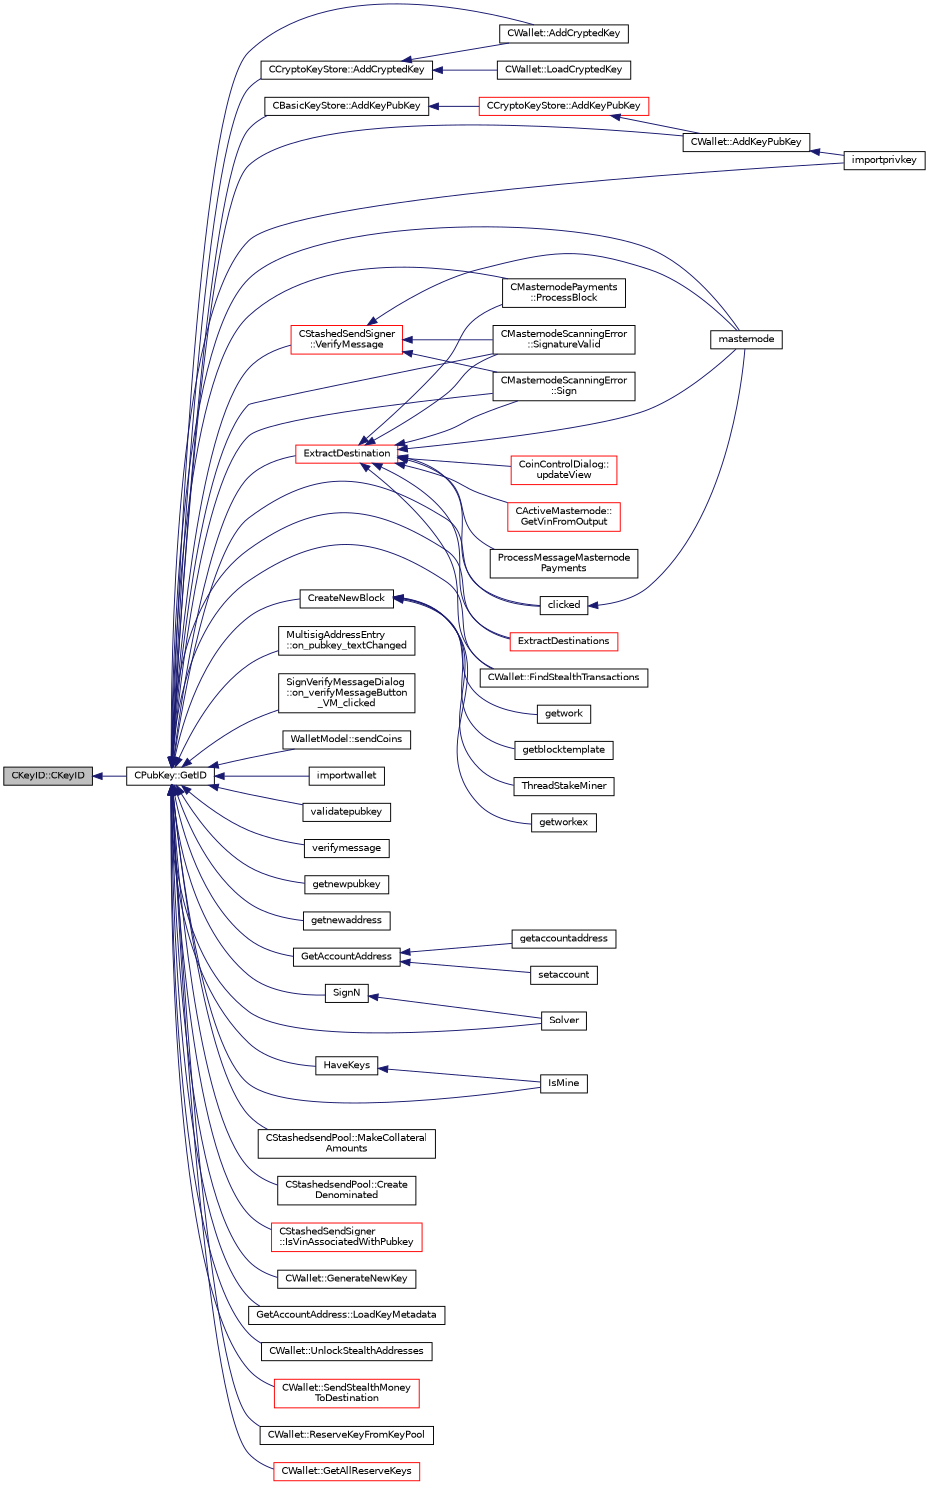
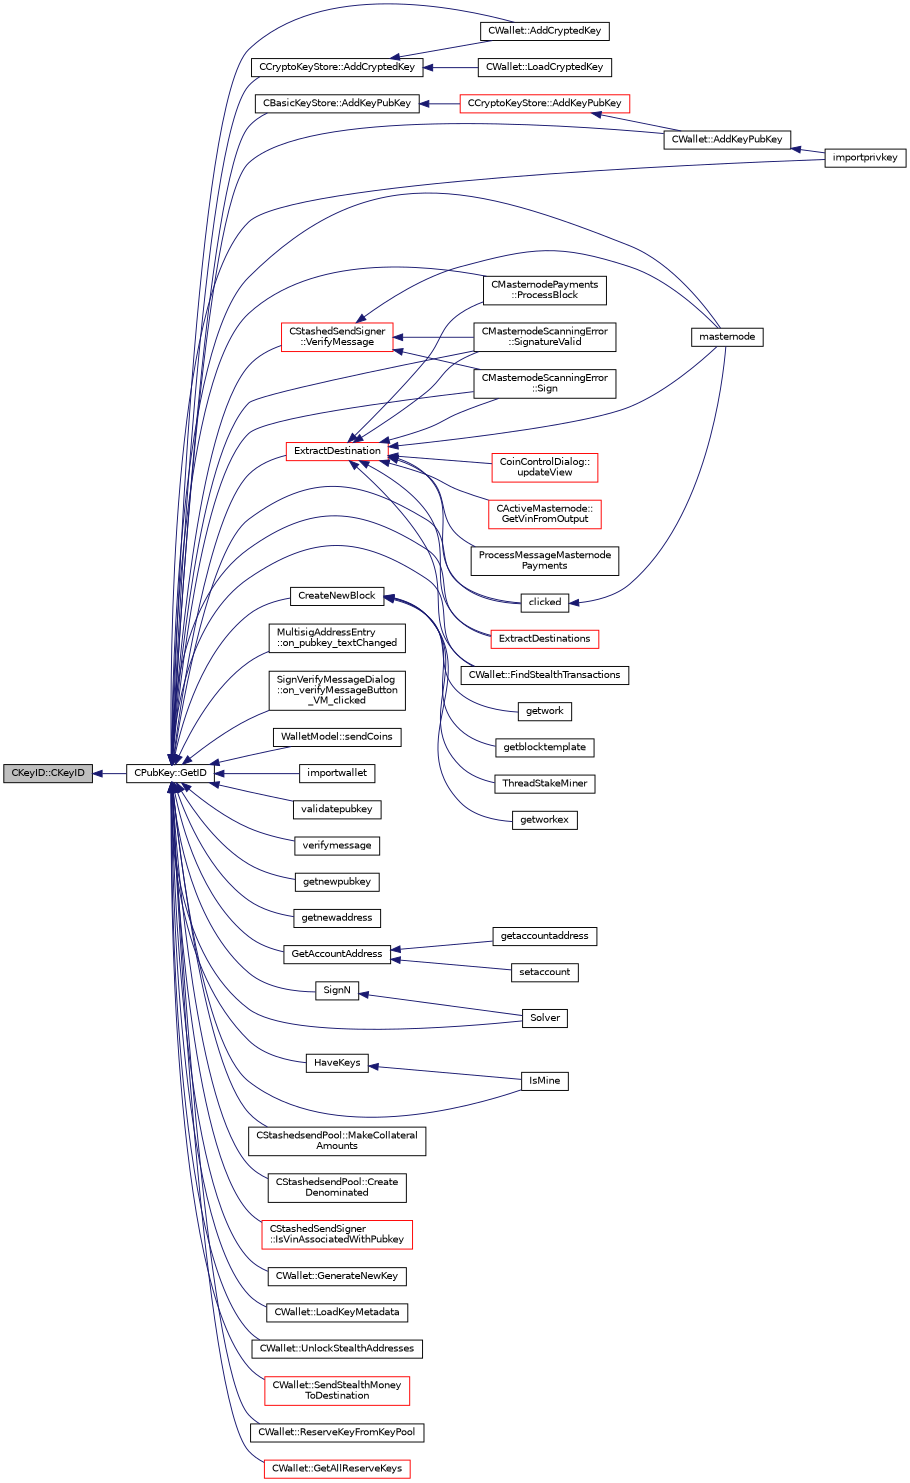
(347, 1315) -> (337, 1313)
